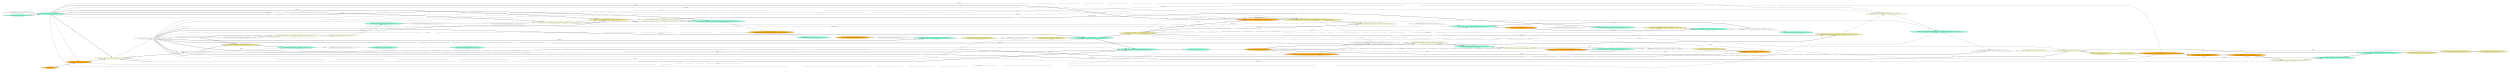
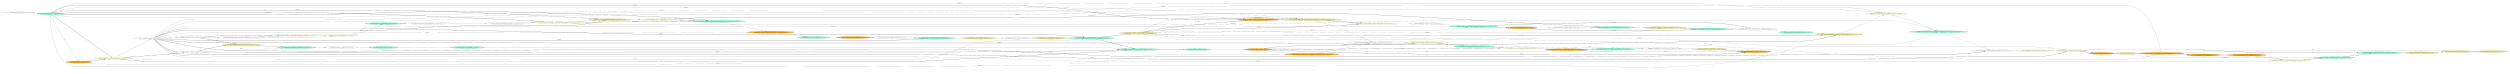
(19, 15) -> none
(2102, 53) -> (2102, 53)
(50, 68) -> none
